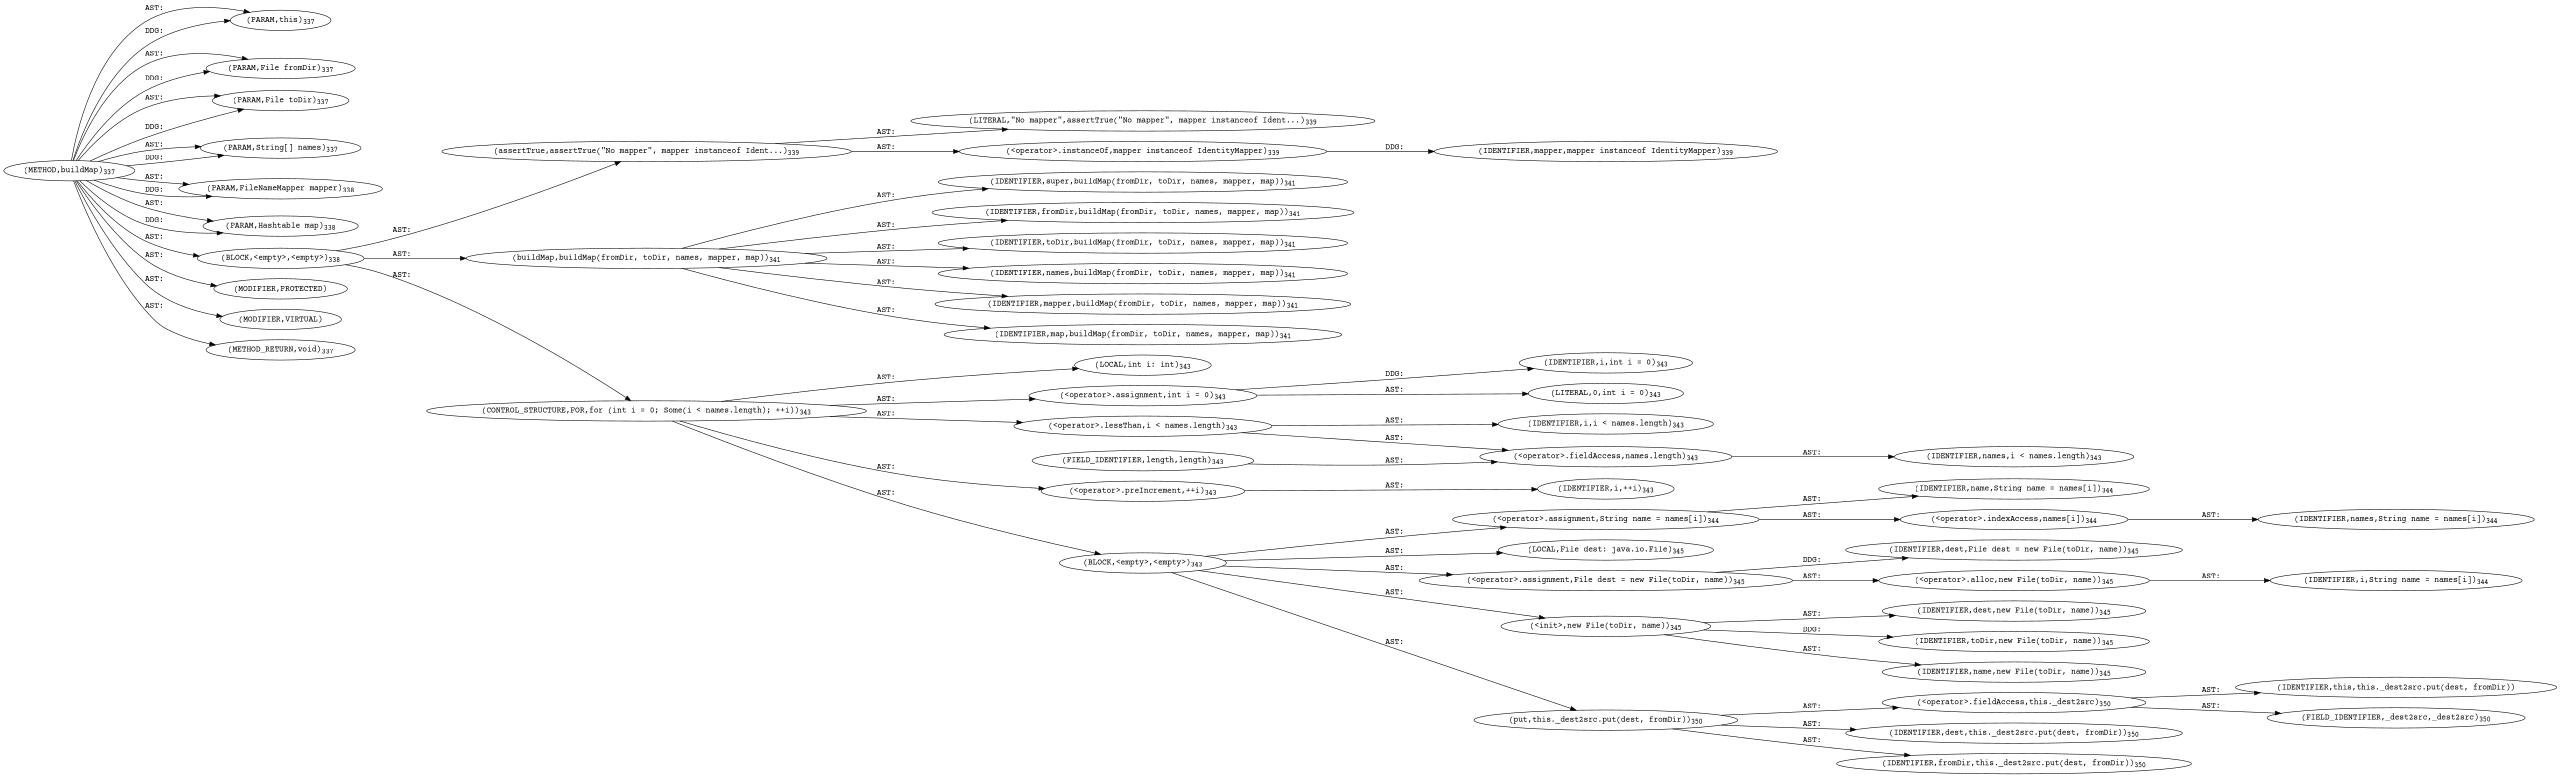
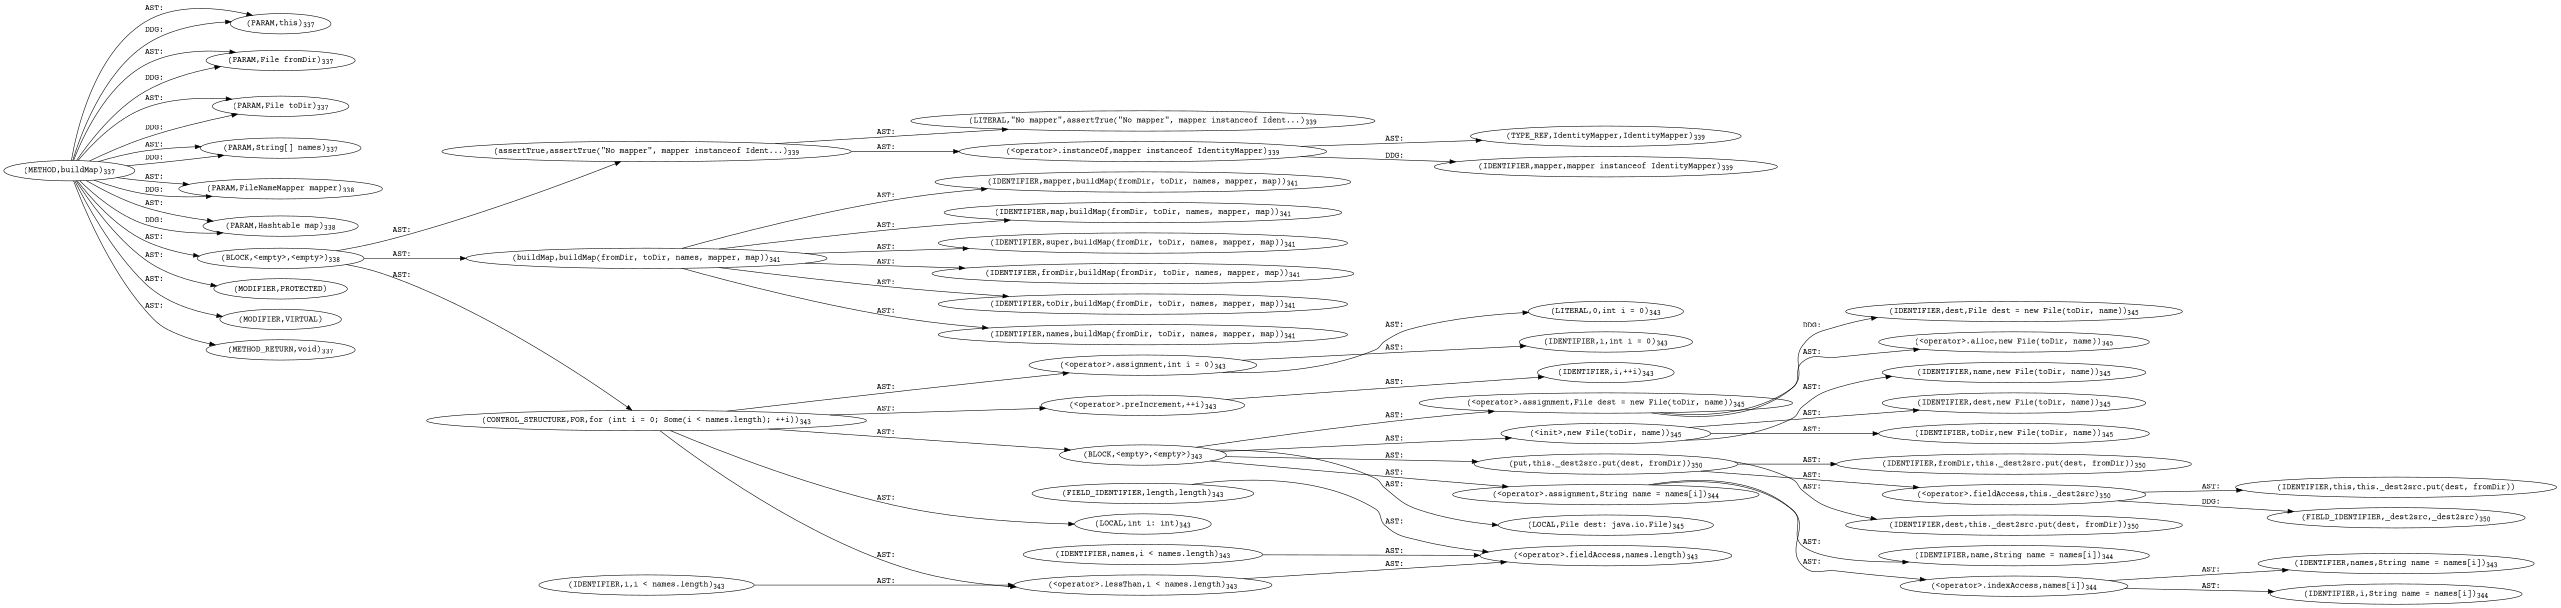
none -> (1606, 136)
(1397, 374) -> (1397, 347)
(1382, 425) -> (881, 585)
(1810, 457) -> (1368, 555)
(2492, 519) -> (2492, 563)
(2207, 581) -> (2197, 590)
(1814, 629) -> (1814, 429)
(2214, 706) -> (2214, 502)
